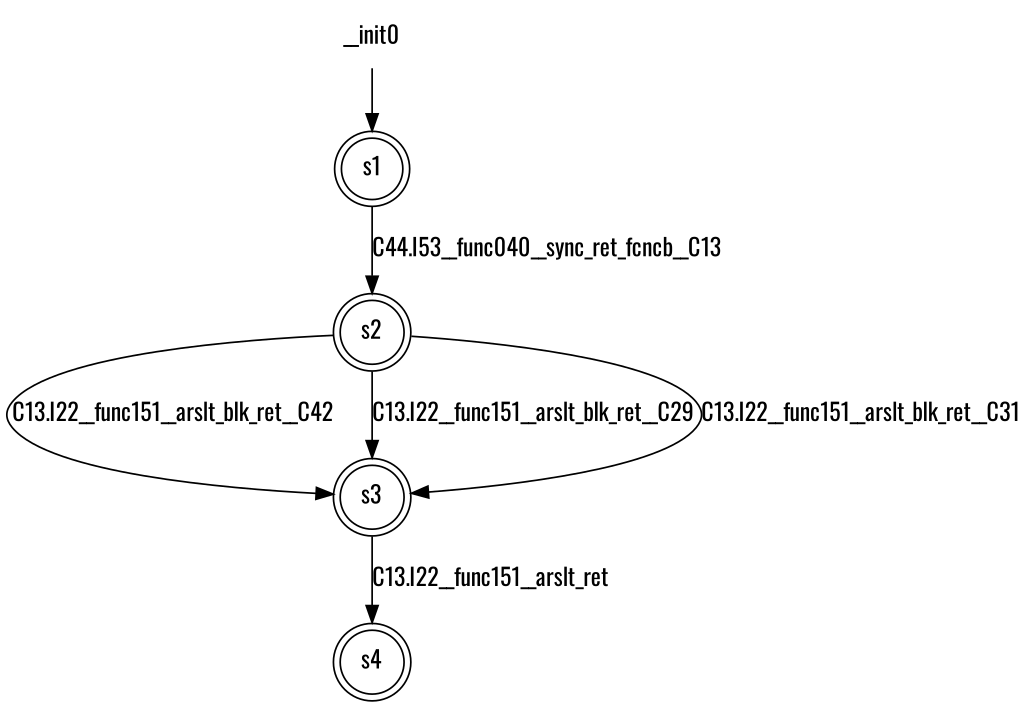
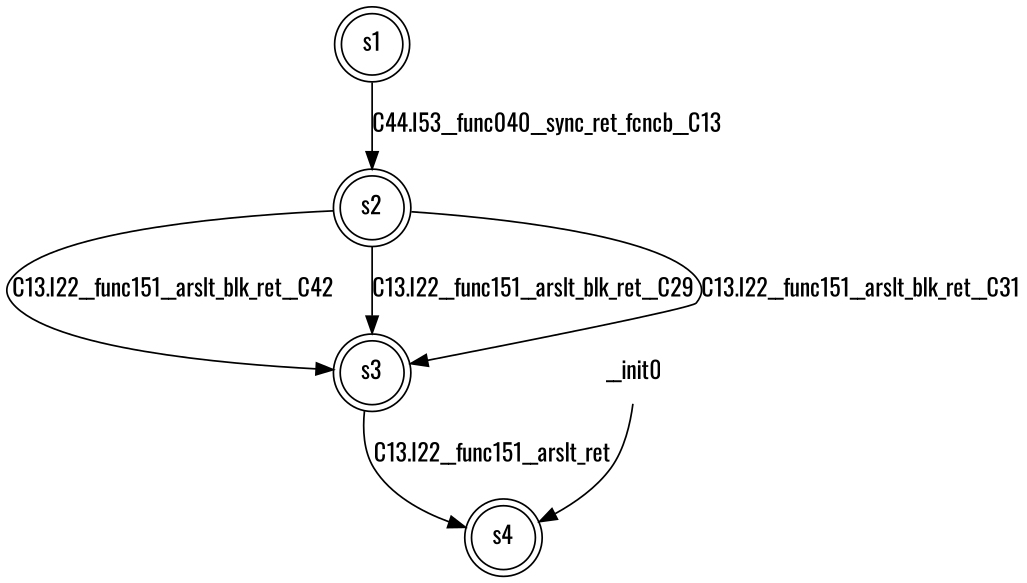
(372, 91) -> (610, 470)
